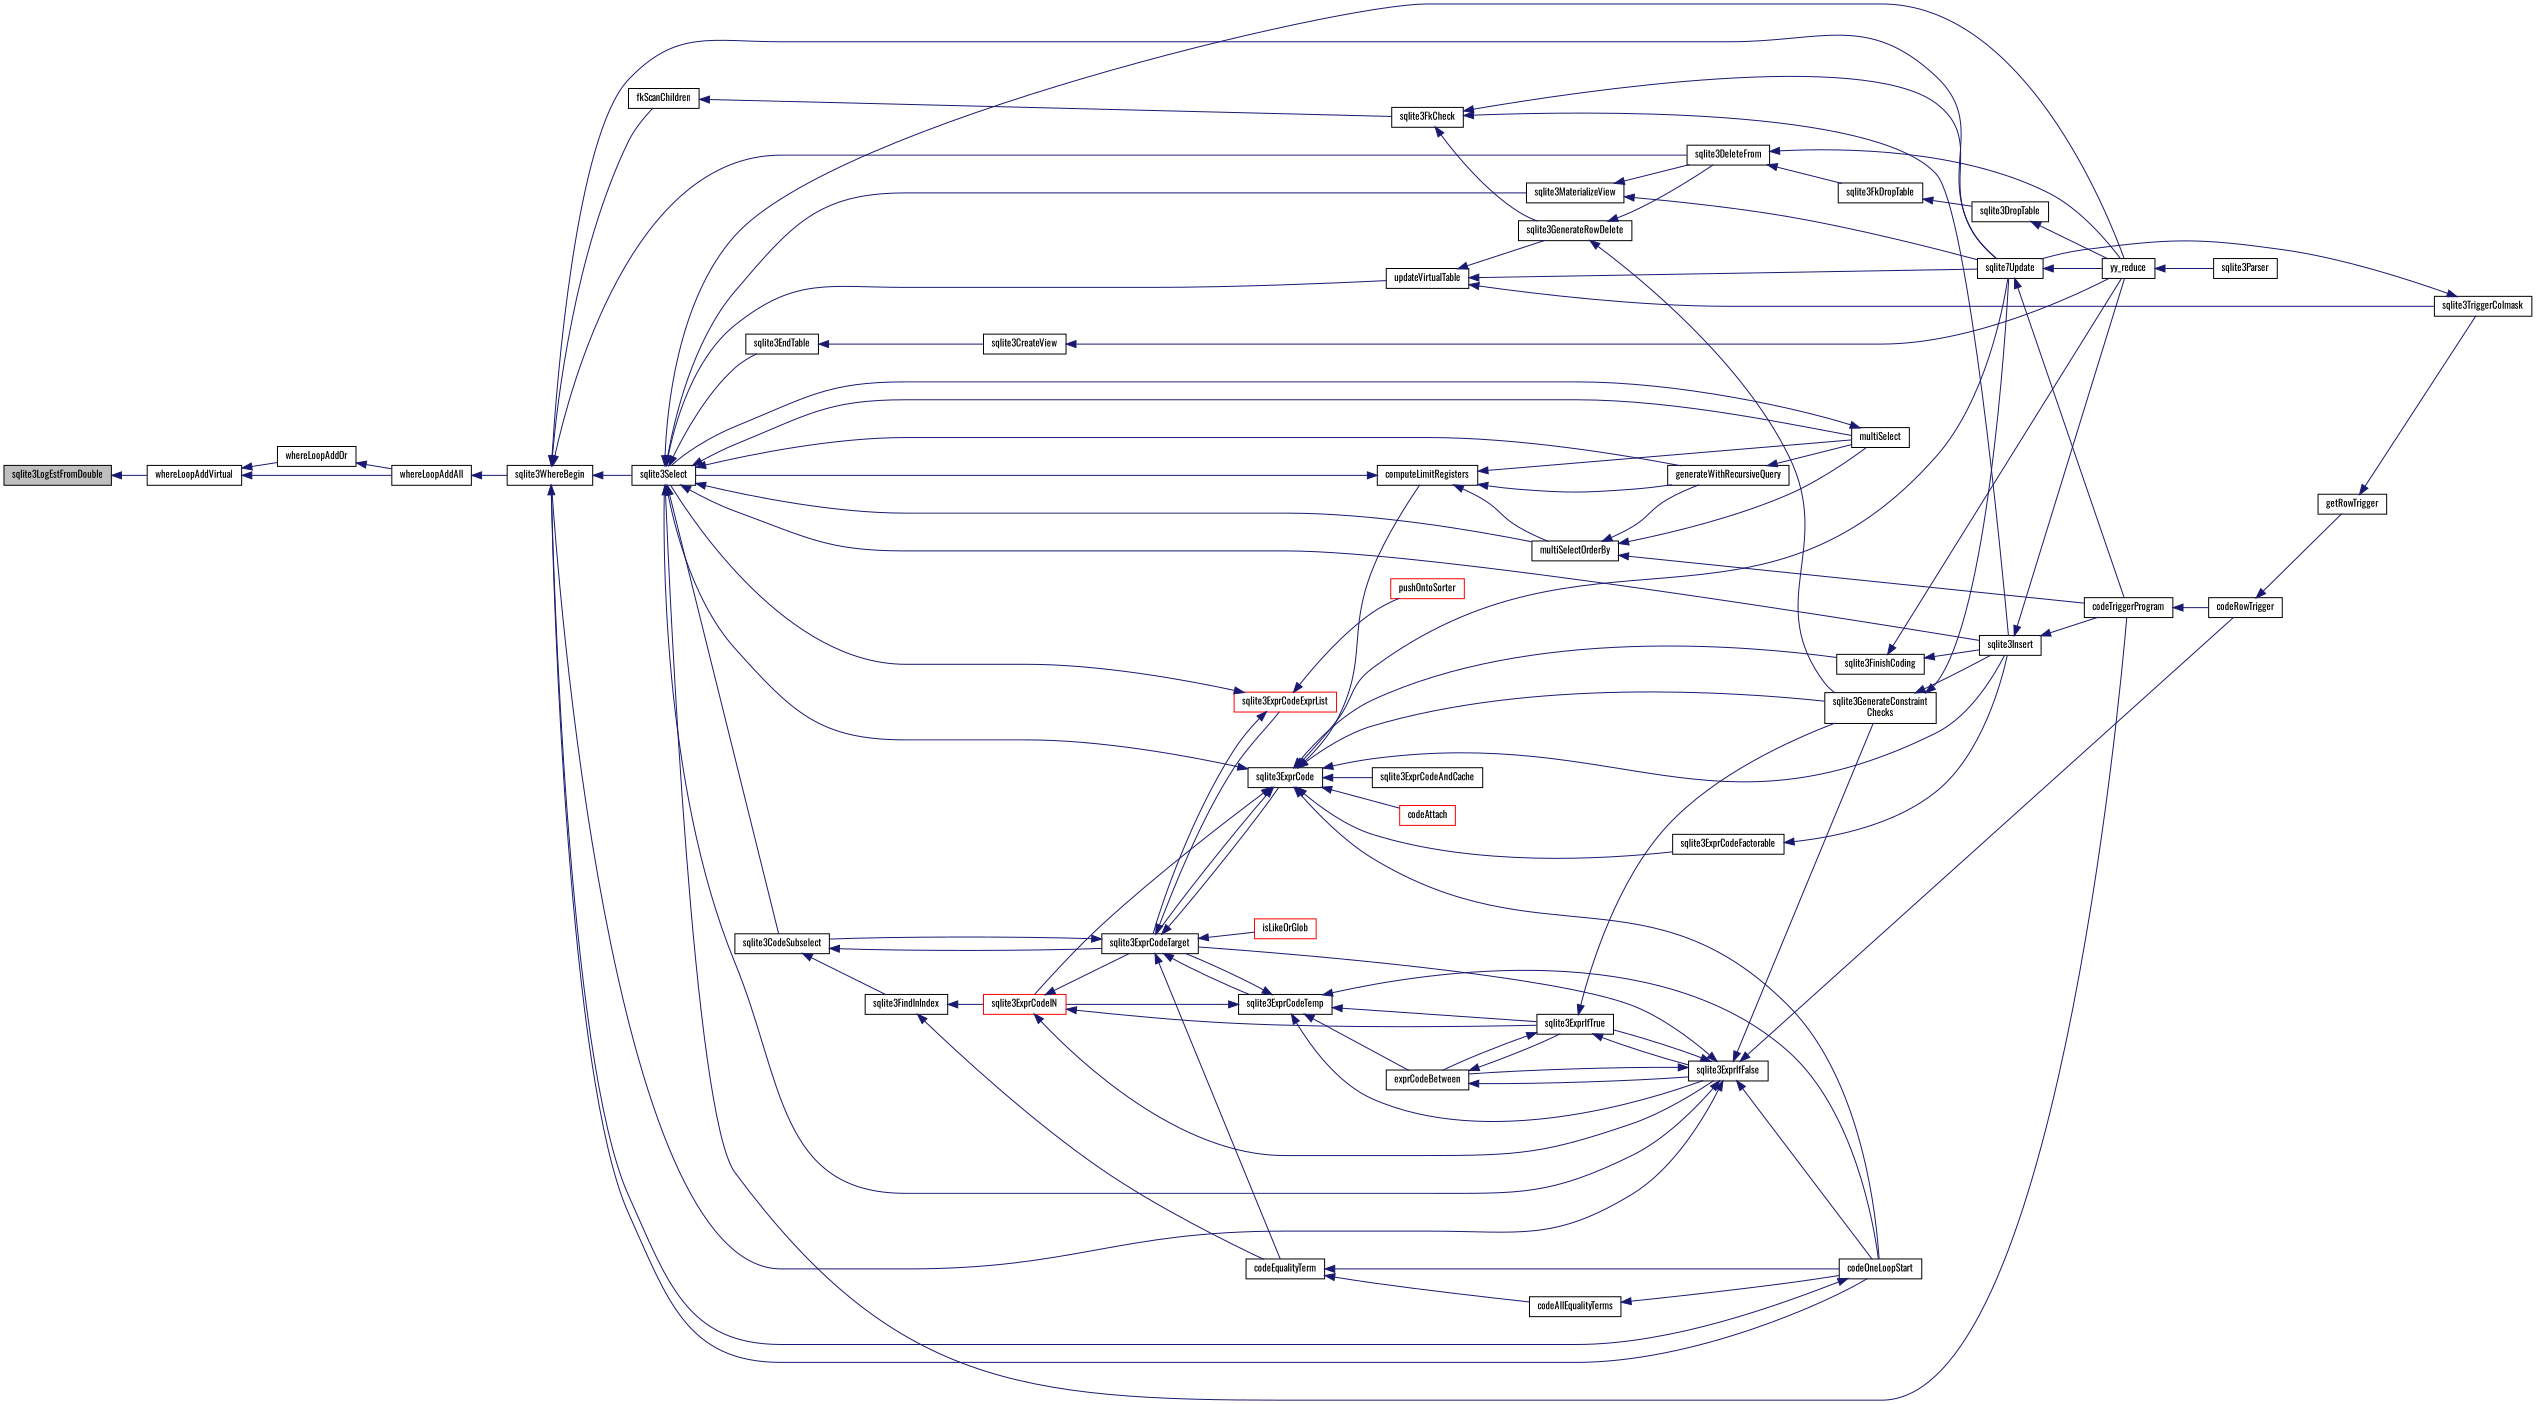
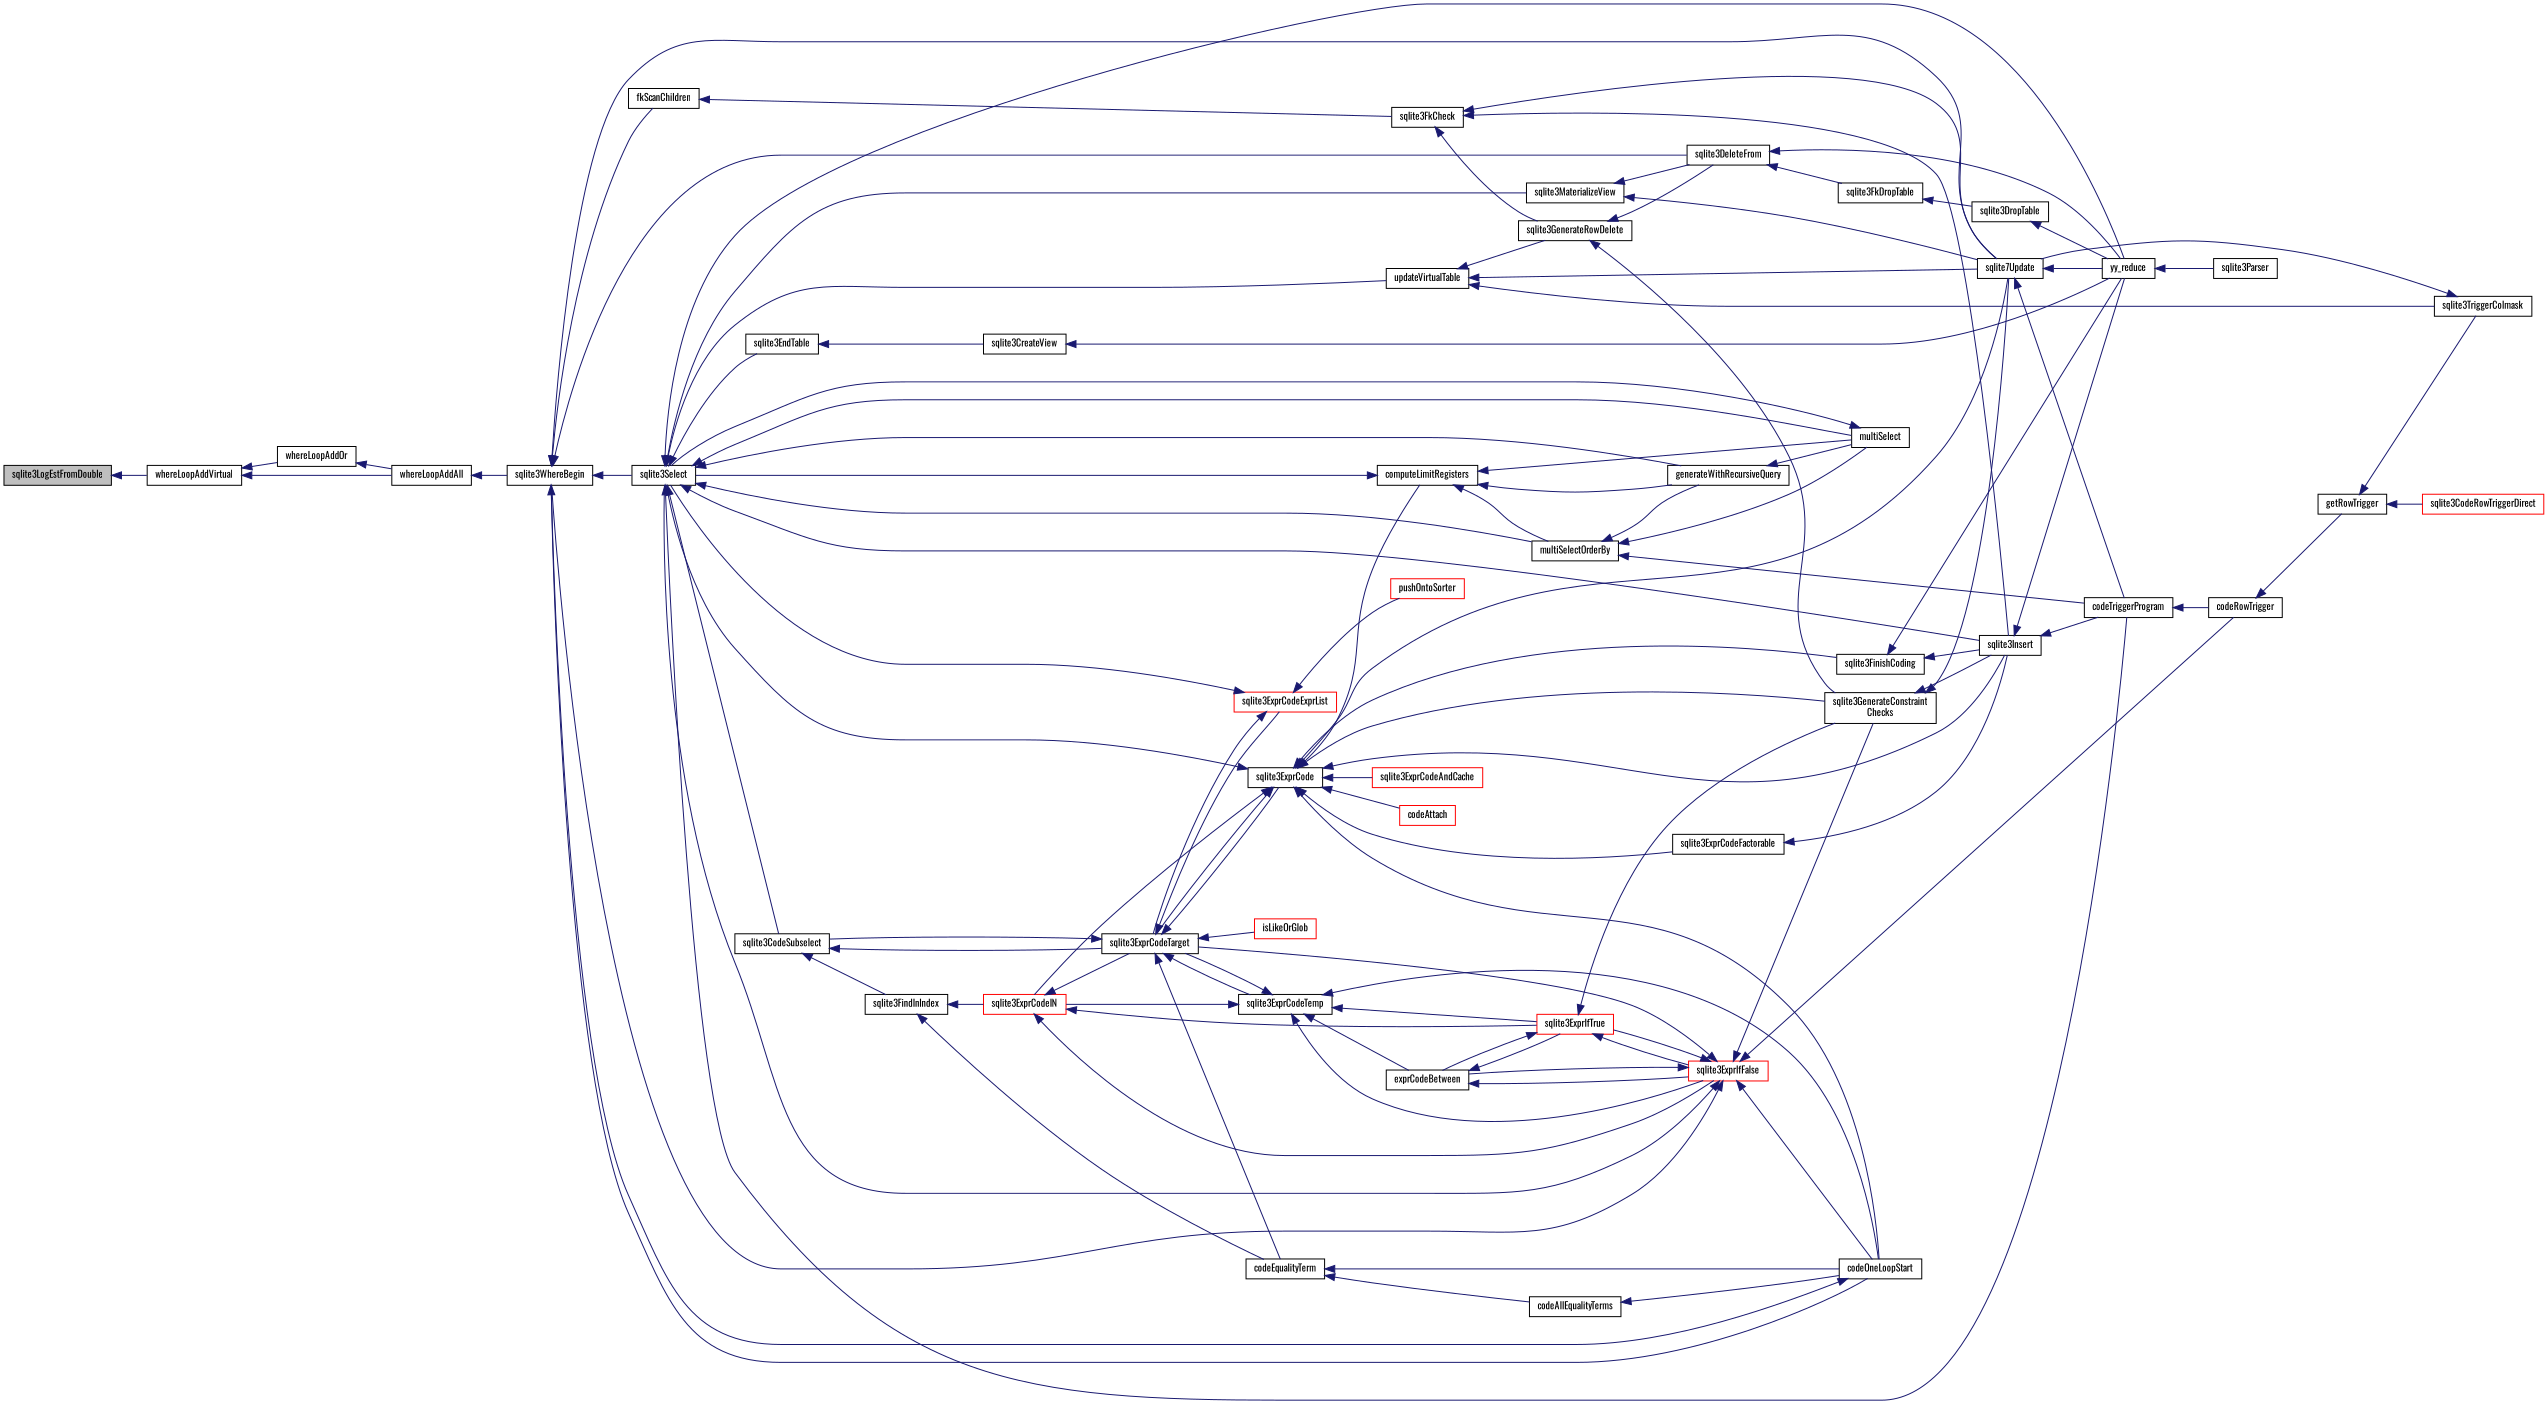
none -> (2483, 504)
(1428, 778) -> (1428, 778)
(1575, 1024) -> (1575, 1024)
(1728, 1071) -> (1728, 1071)
